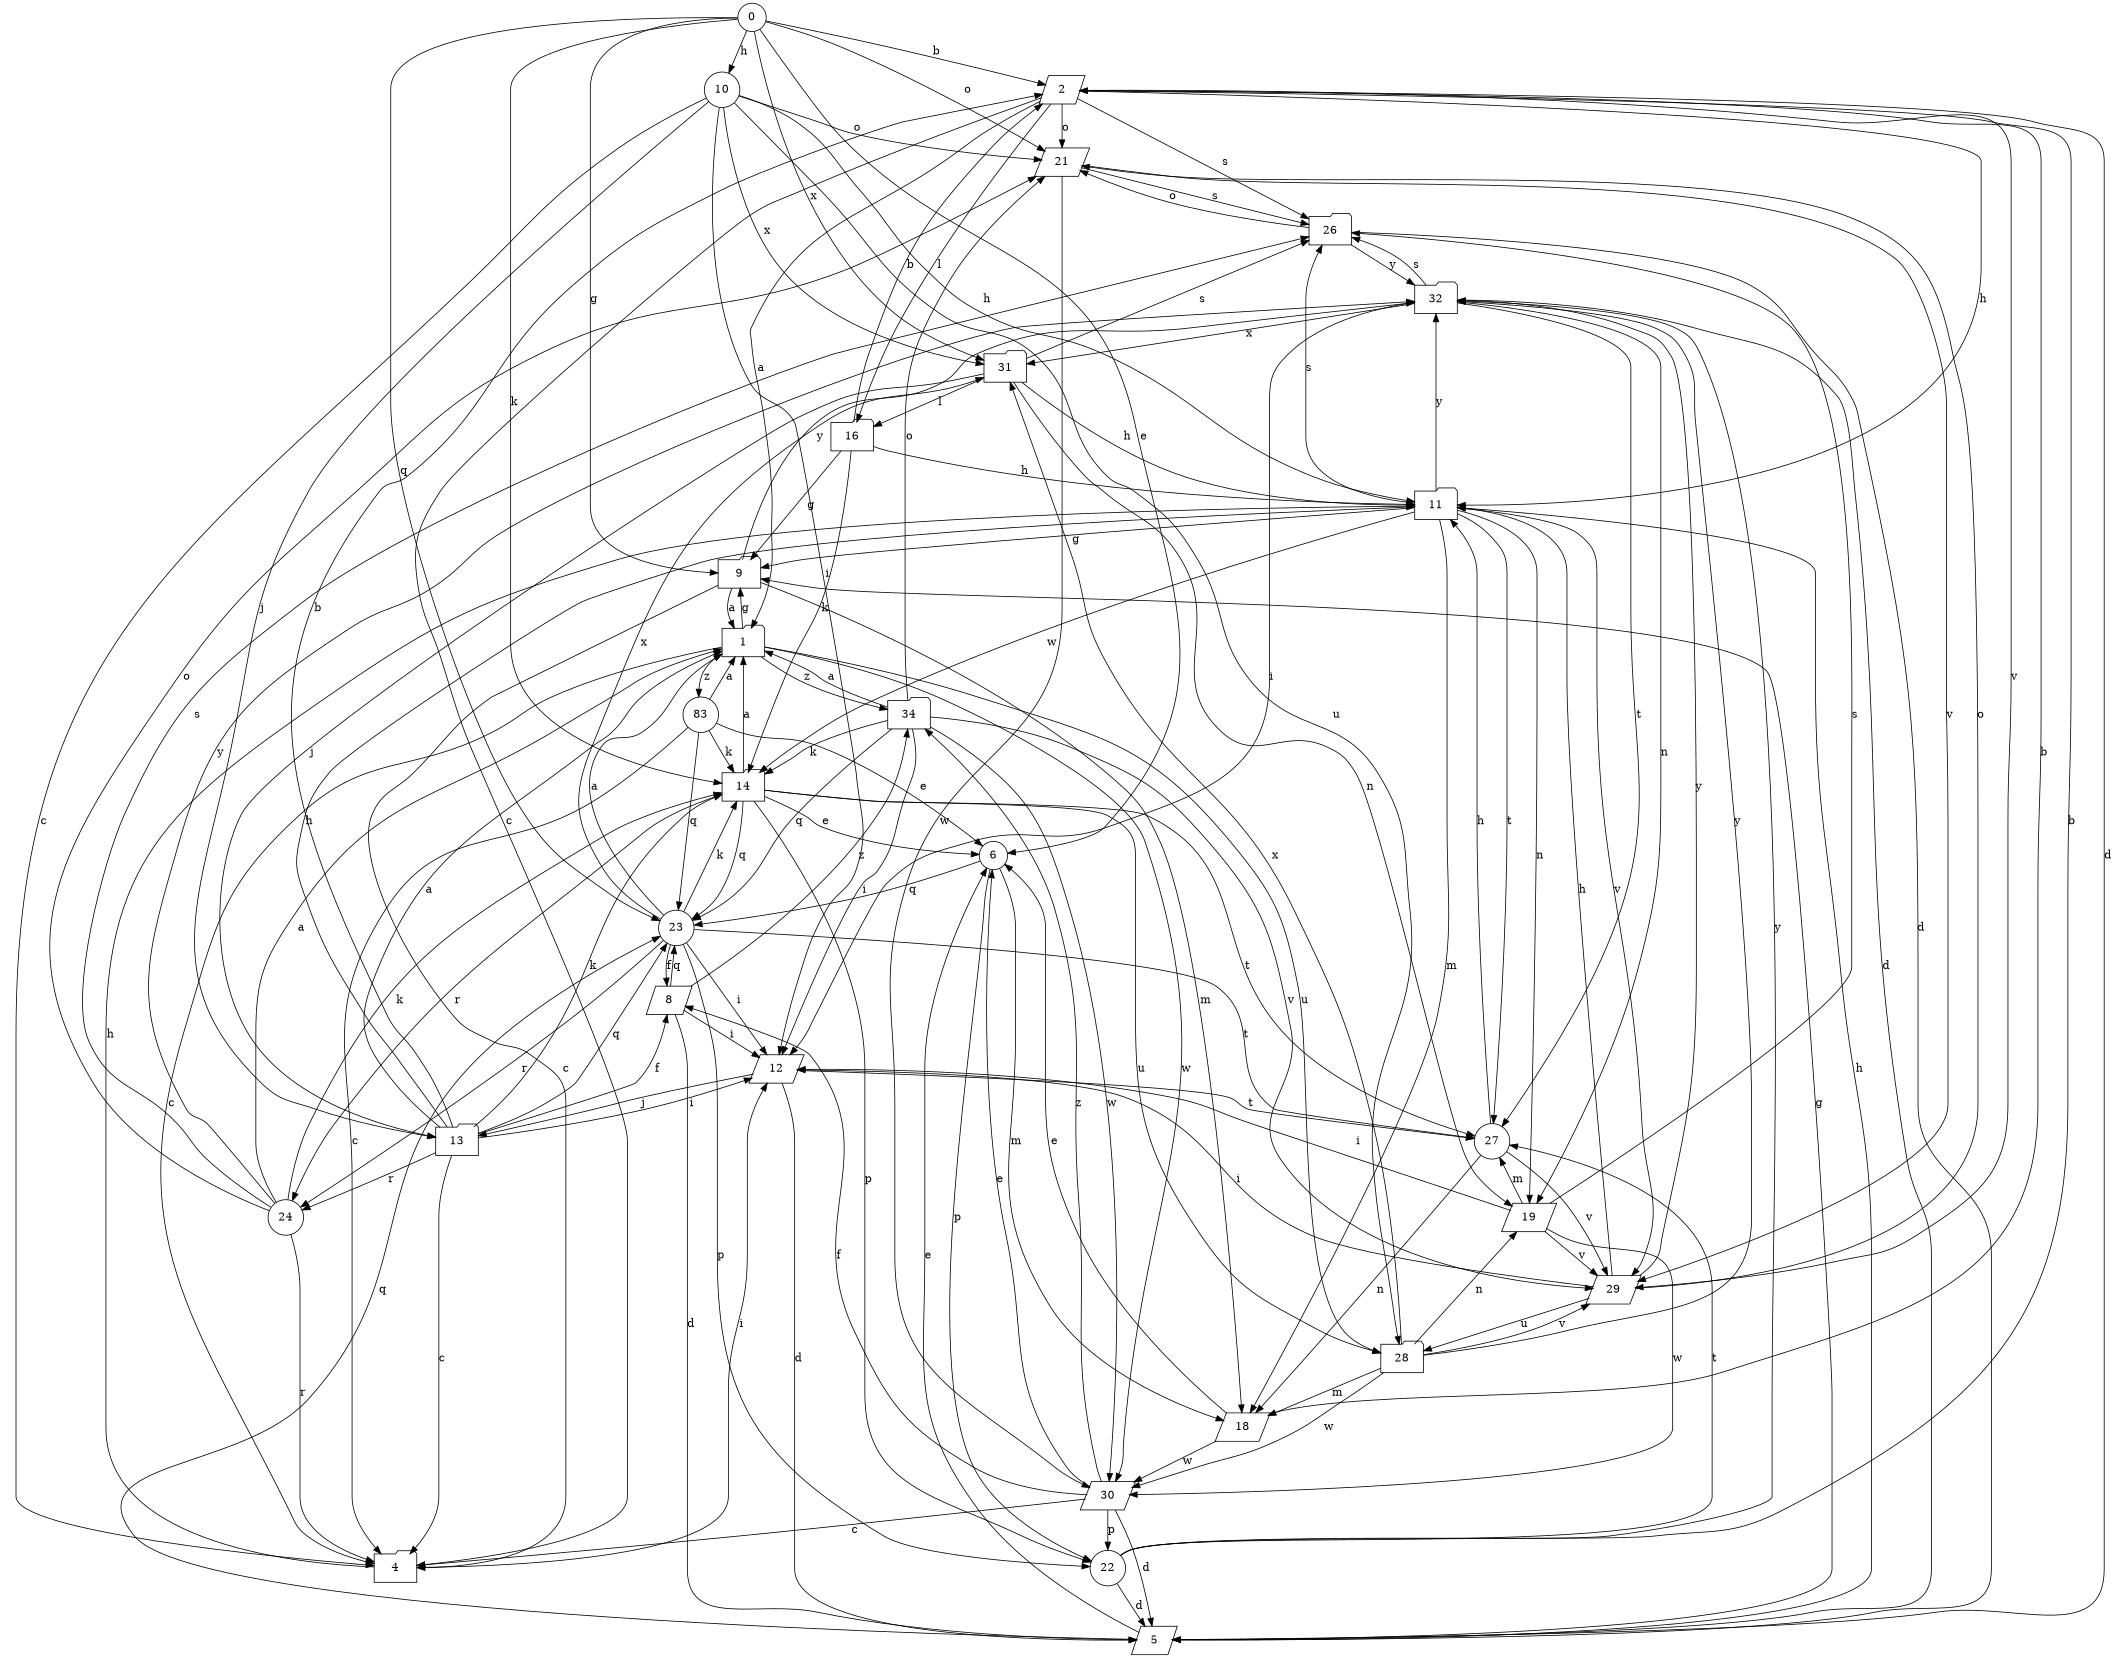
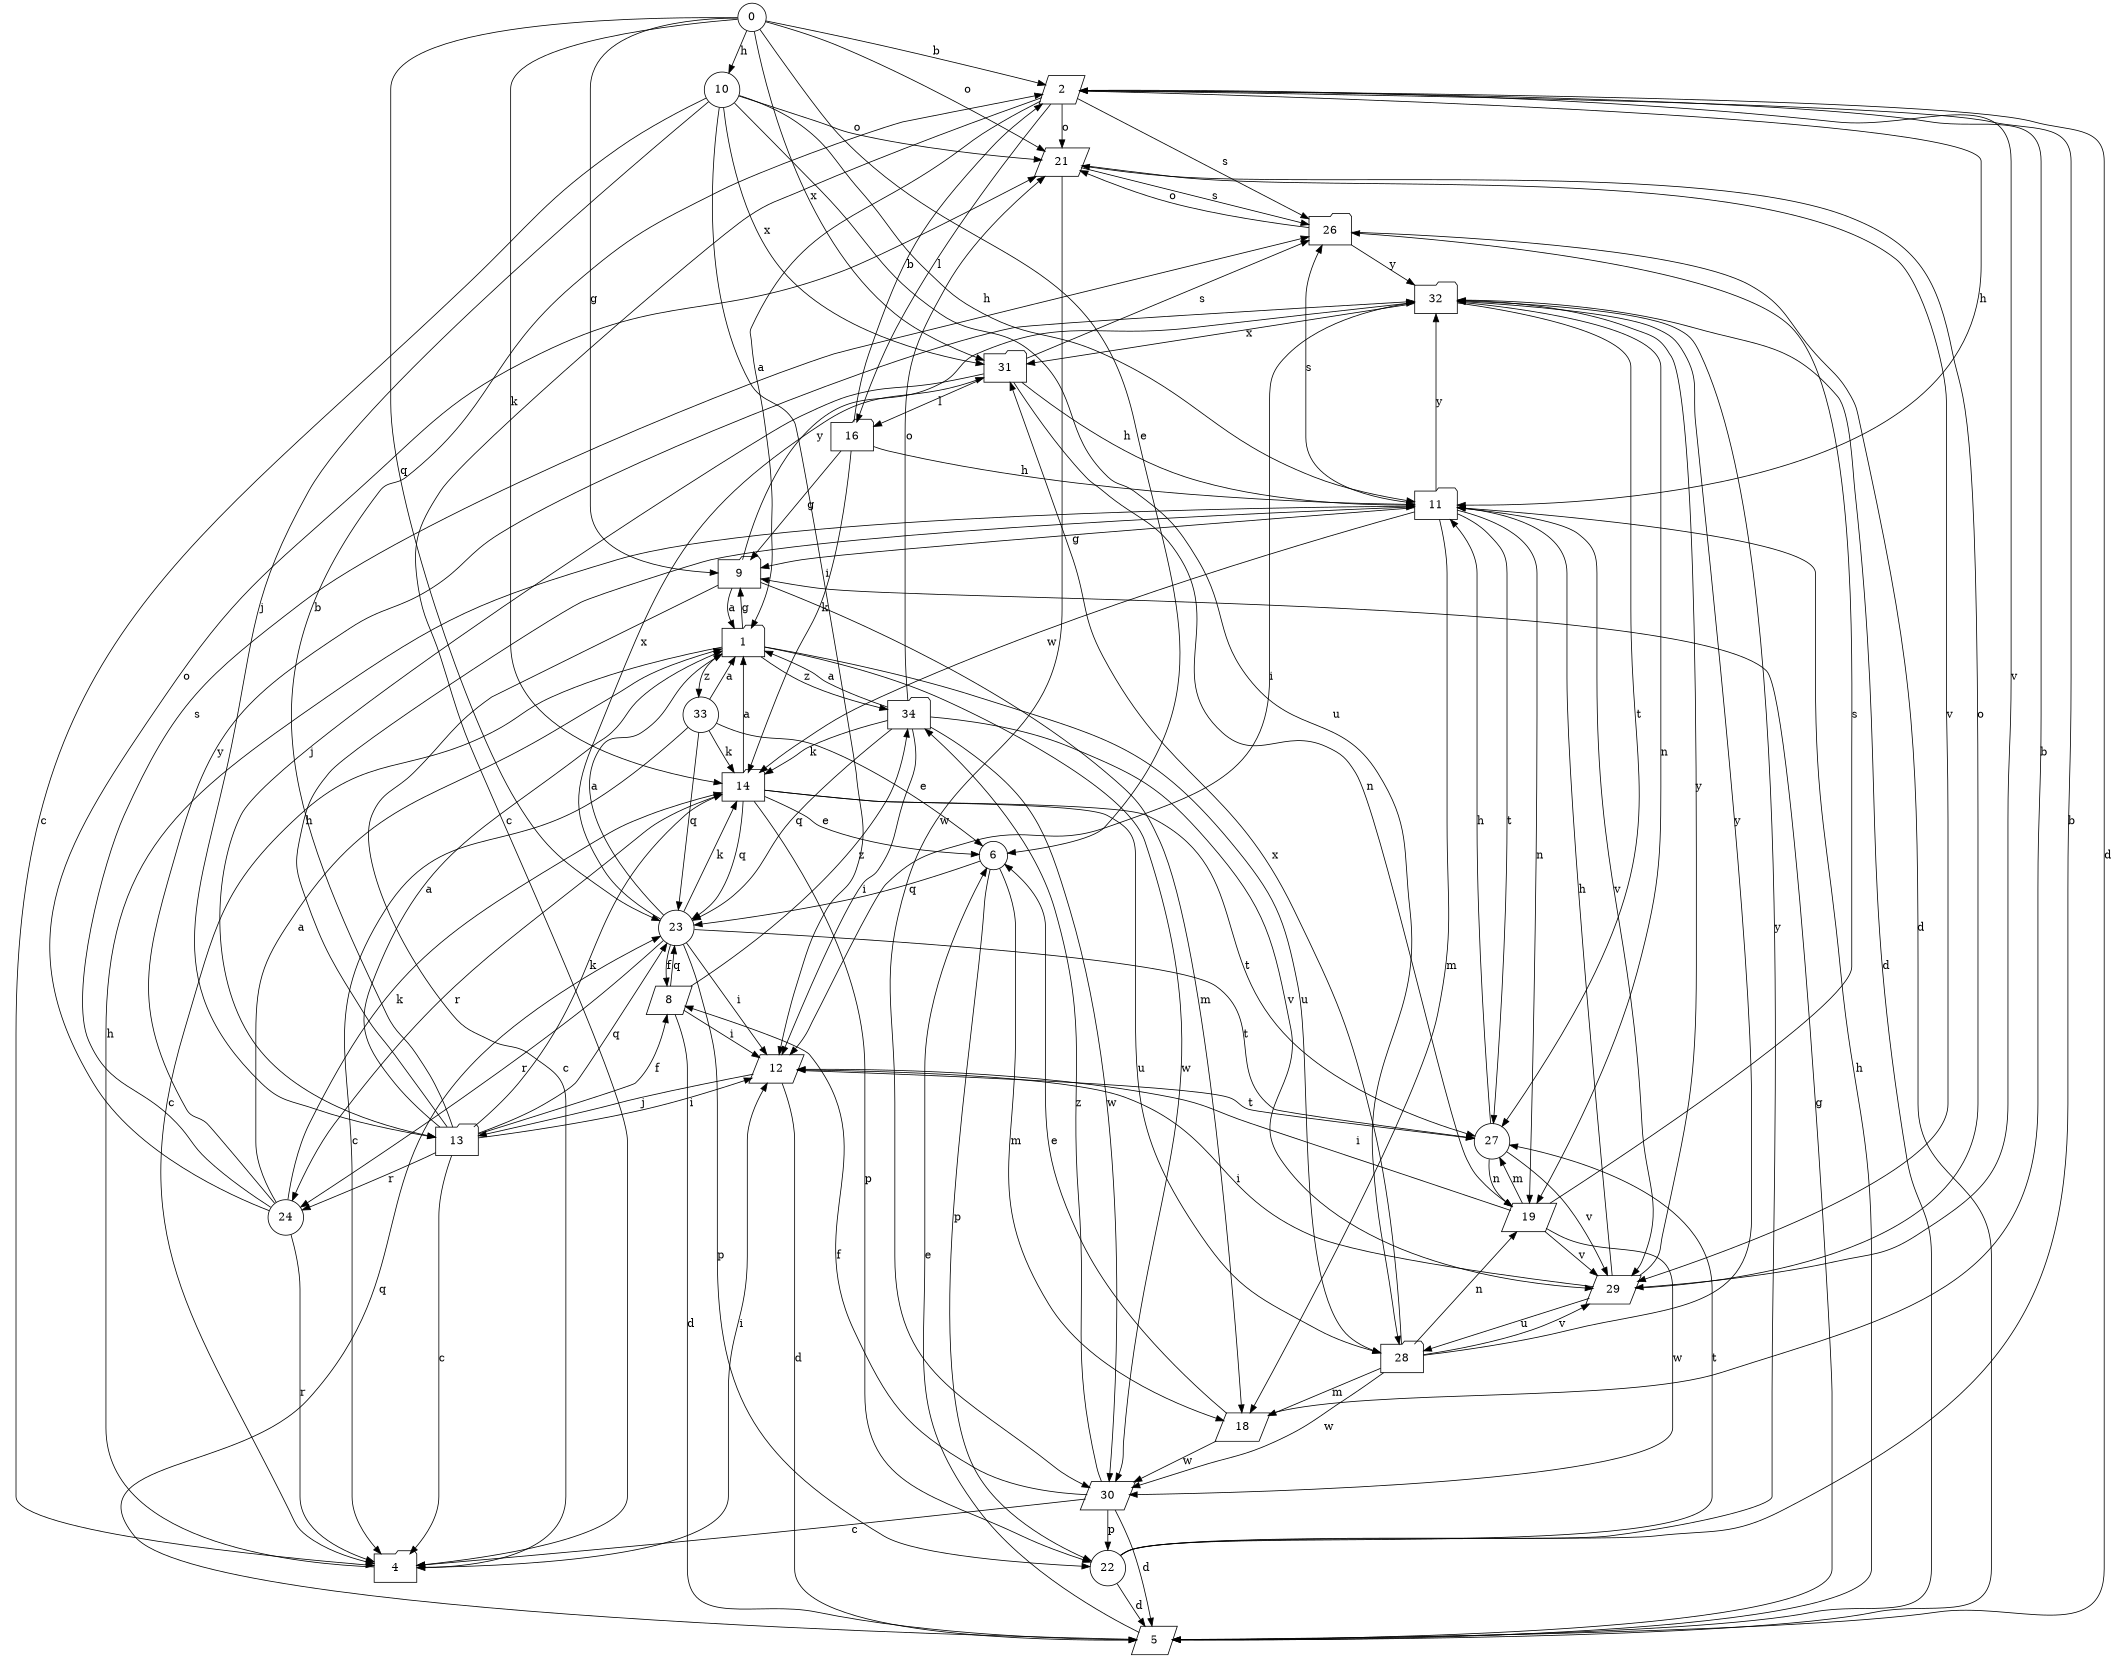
(1397, 257) -> none
(701, 715) -> (701, 715)
(999, 1194) -> none
(1372, 1282) -> (1492, 1183)
